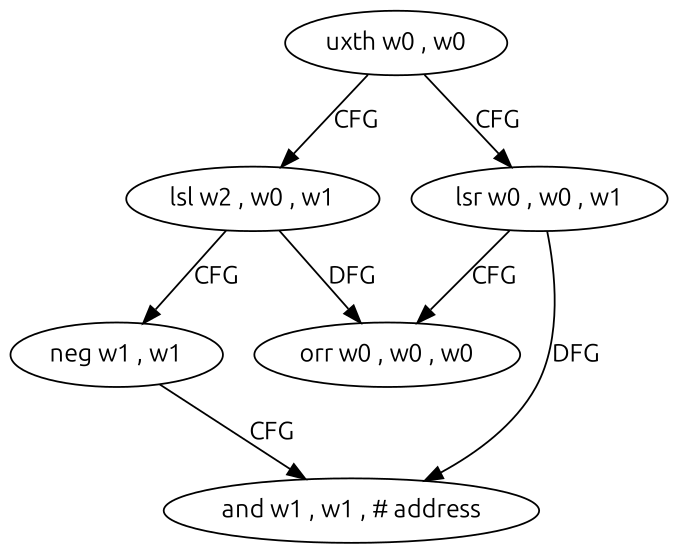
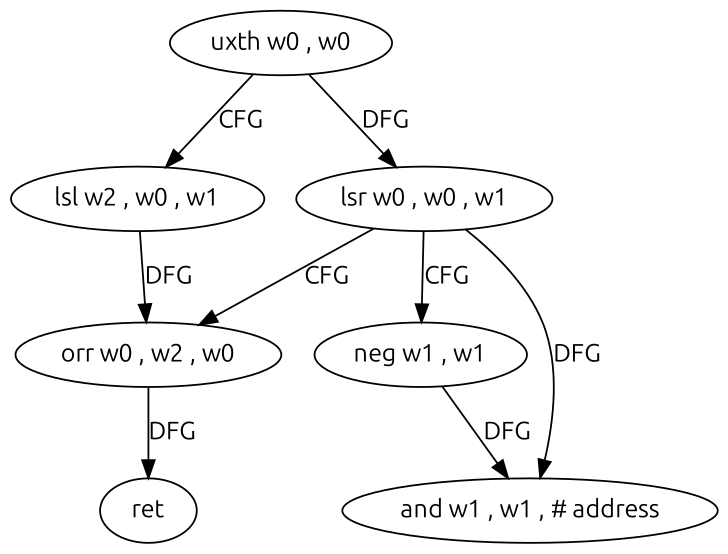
(497, 121) -> (386, 121)
(191, 270) -> (423, 268)
(387, 355) -> (148, 355)
(272, 433) -> (508, 433)
none -> (148, 511)
